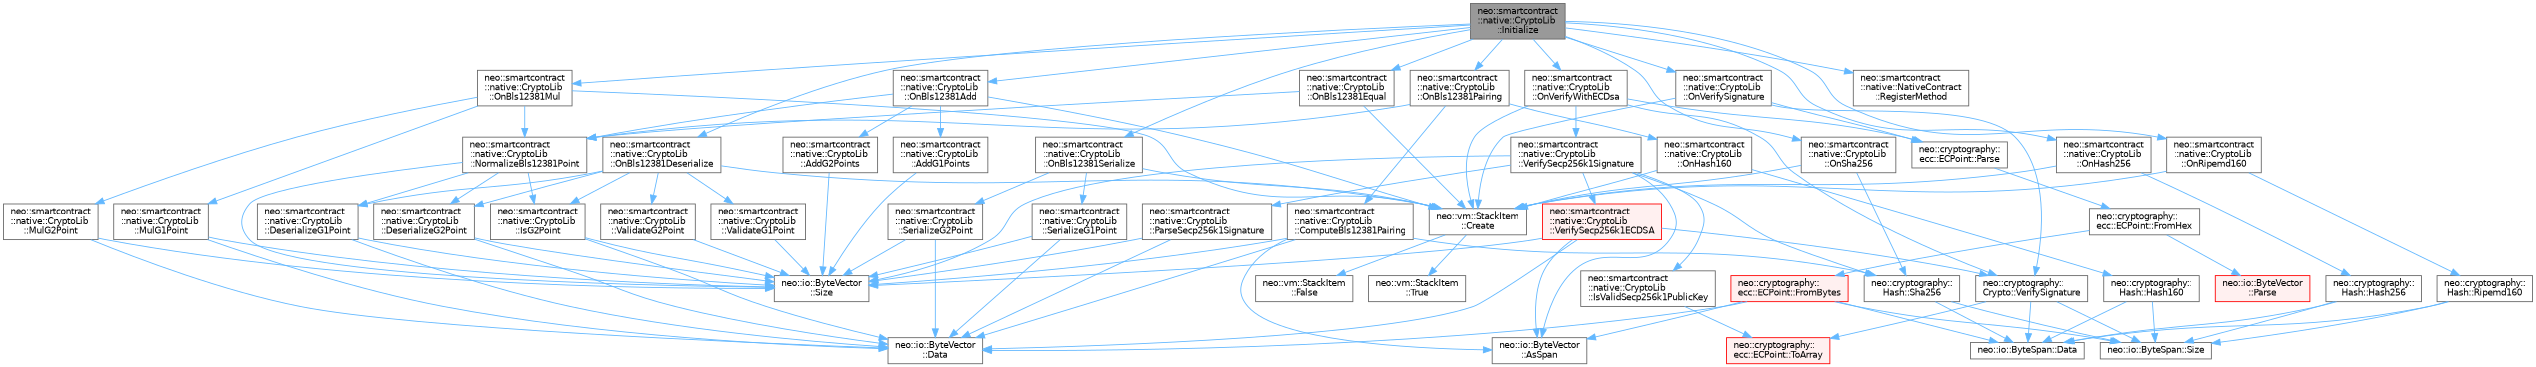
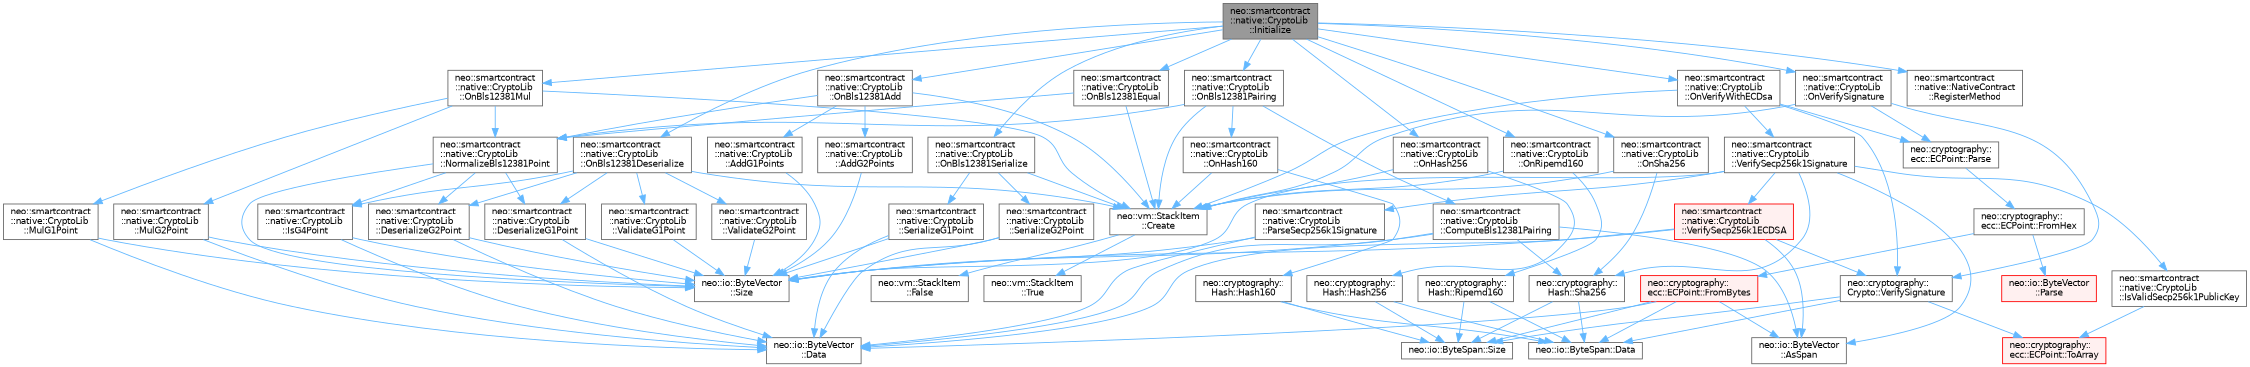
none -> (1171, 147)
(538, 222) -> (305, 222)
